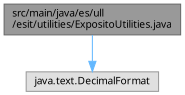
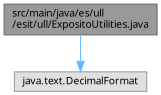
(92, 20) -> (81, 20)
